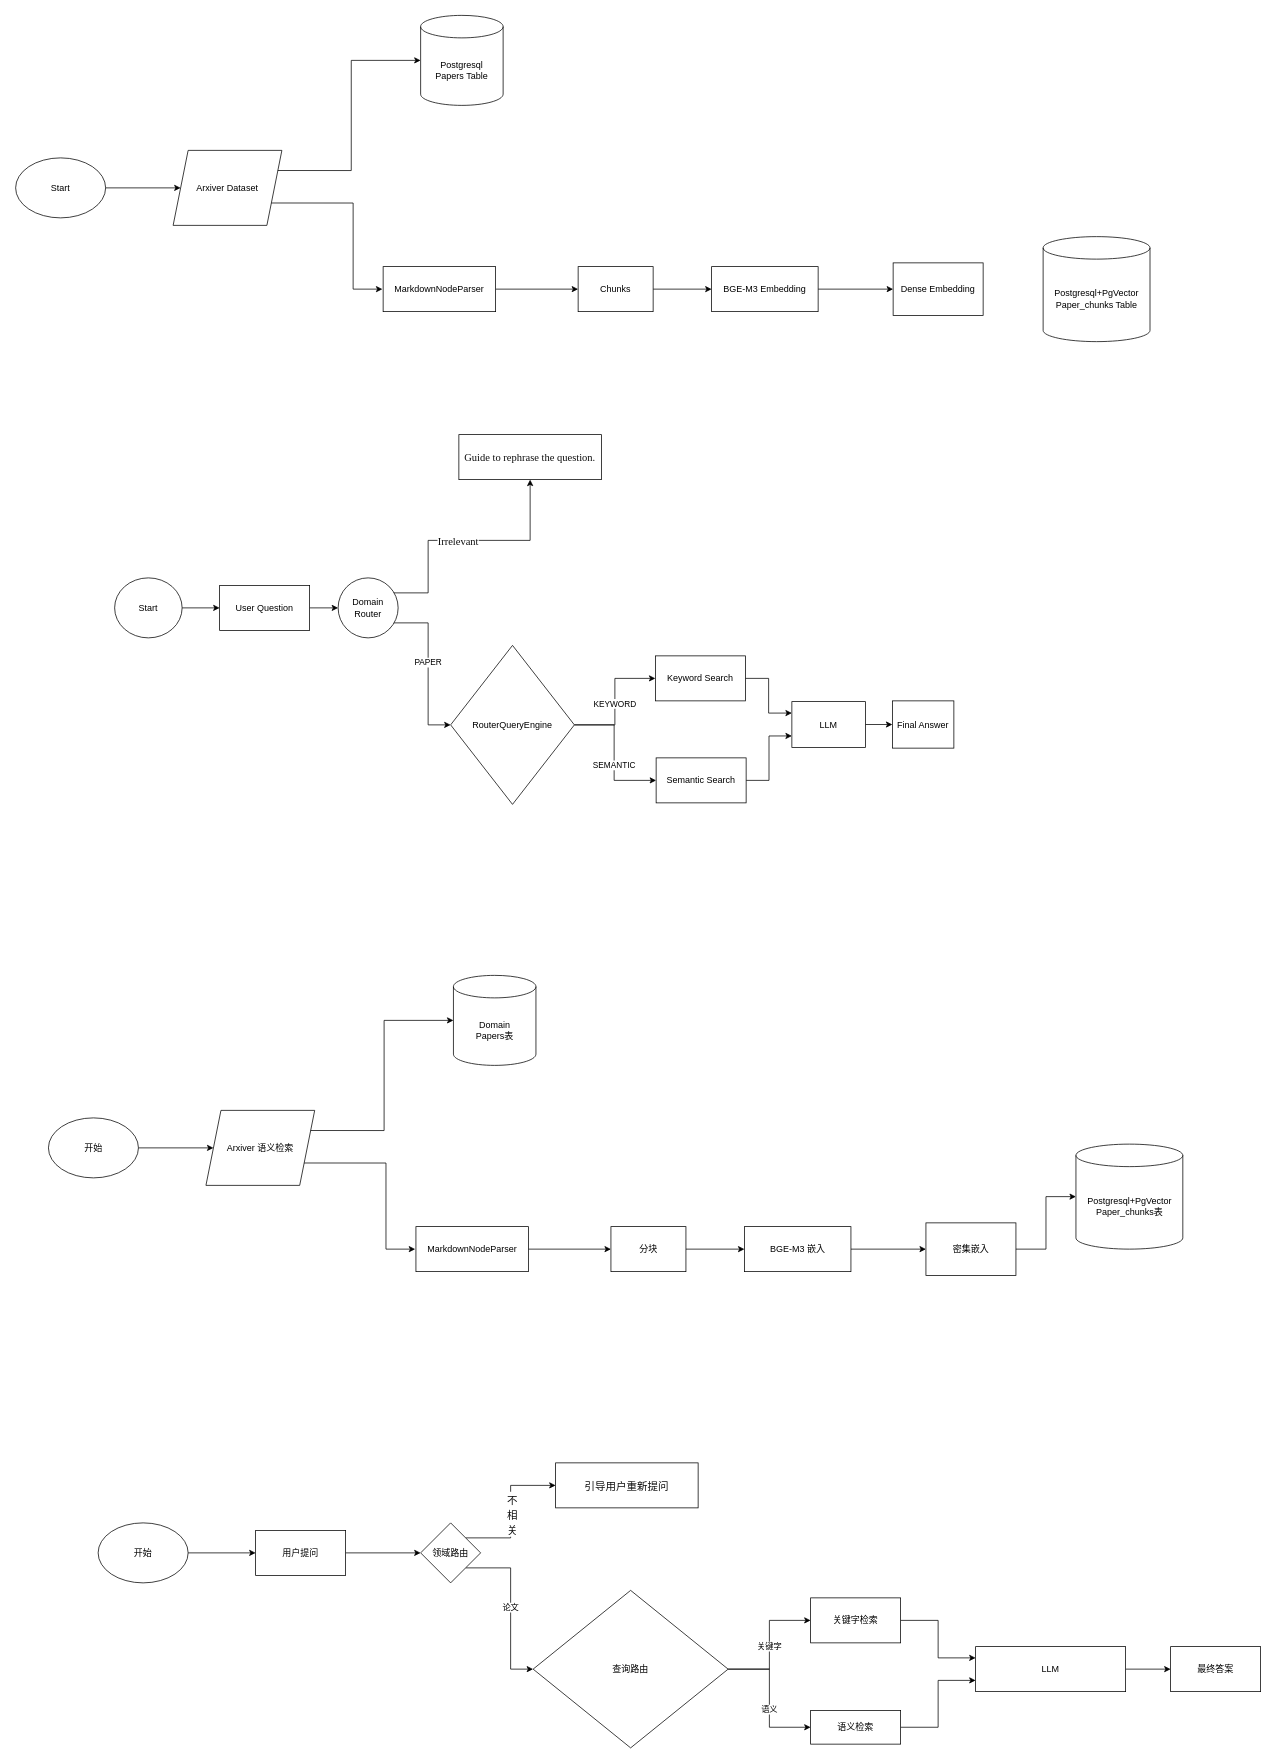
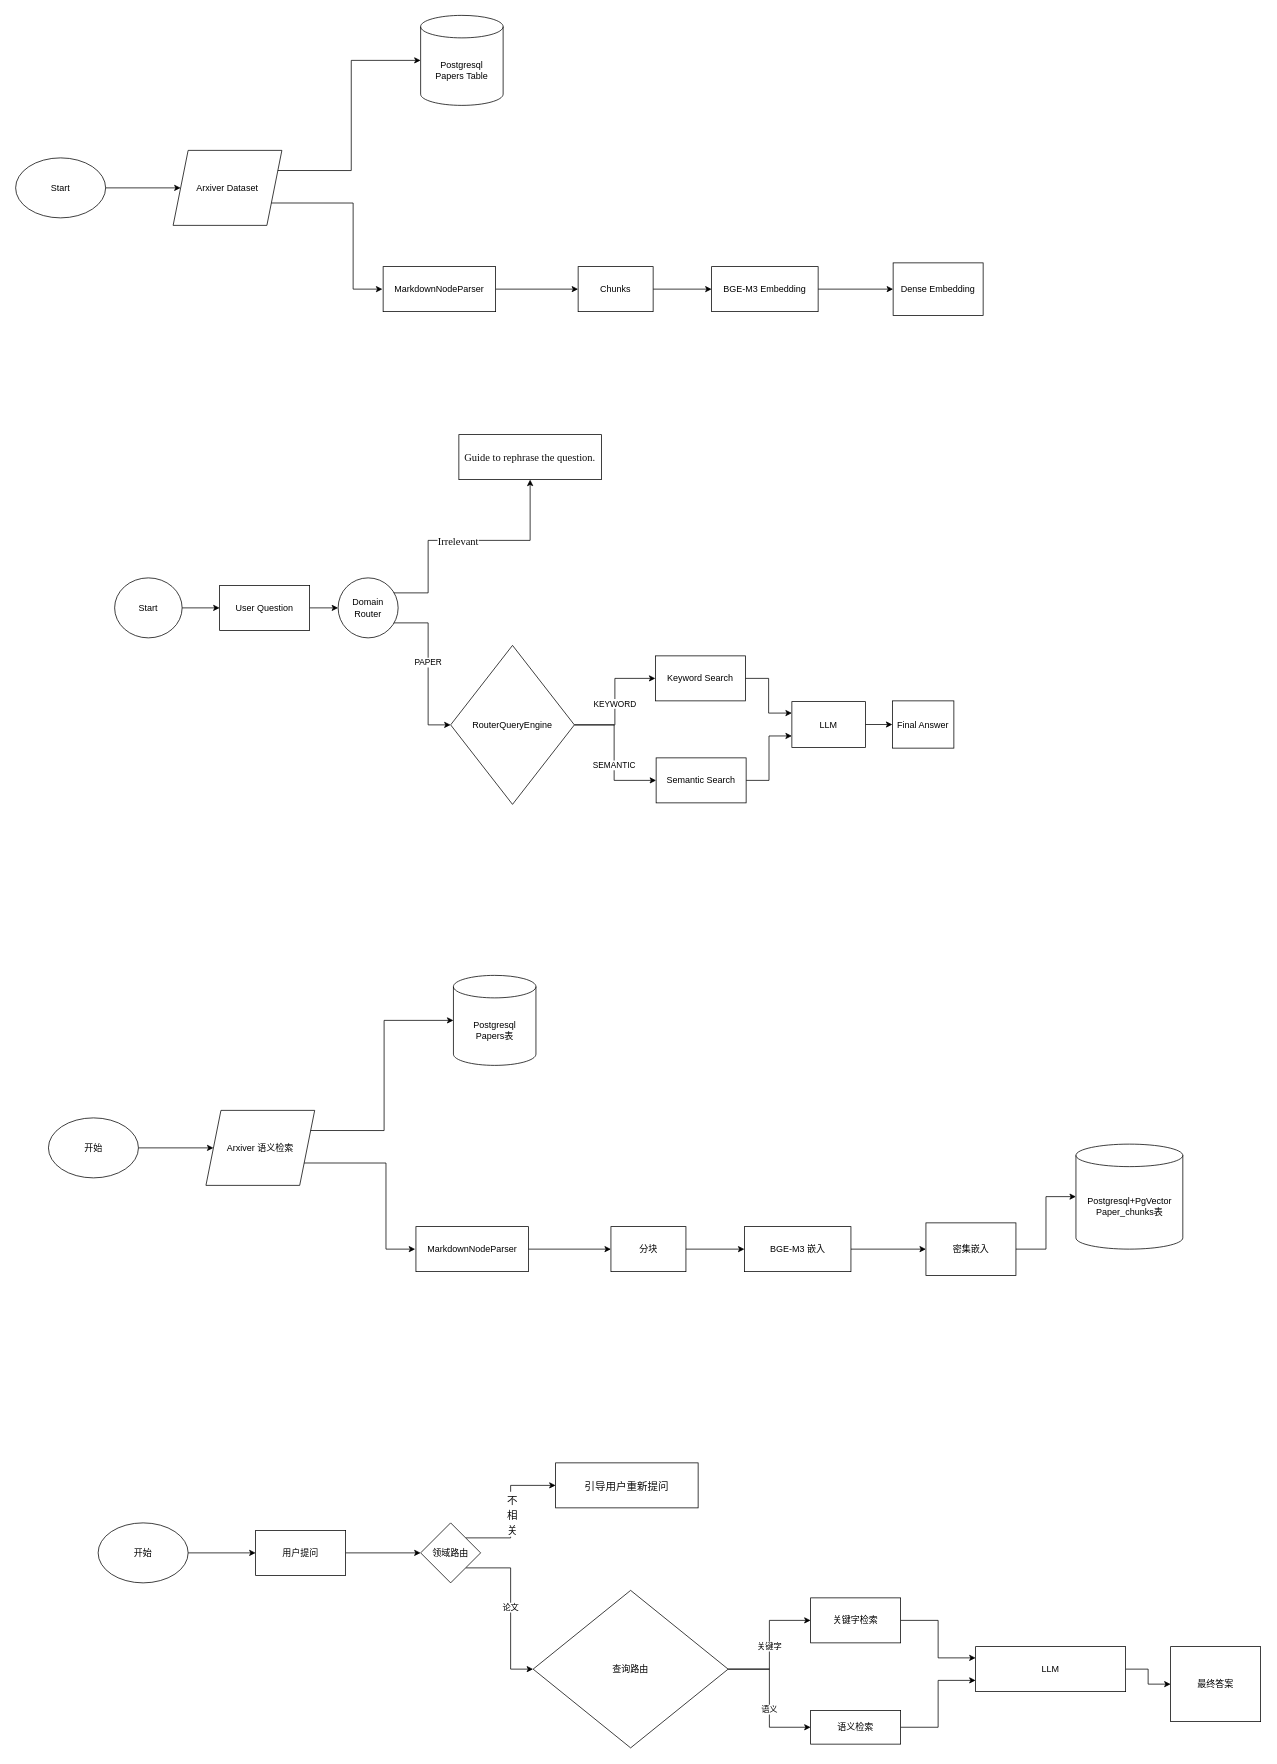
(1096, 289) -> none
(495, 1030) -> (495, 1030)
(1215, 1669) -> (1215, 1684)
